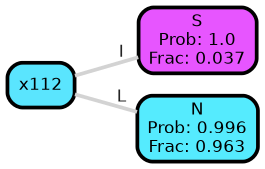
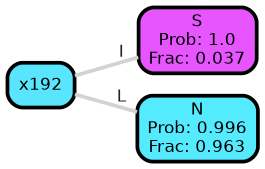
(41, 85) -> (41, 85)
